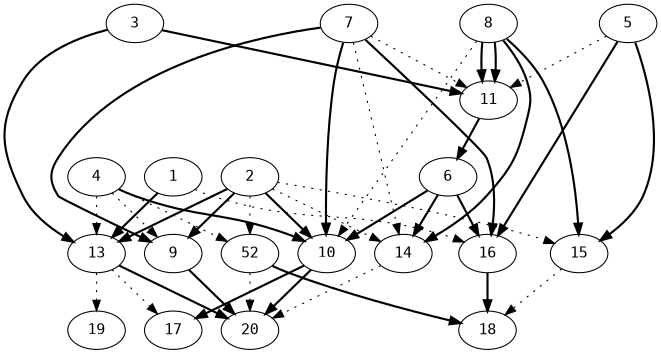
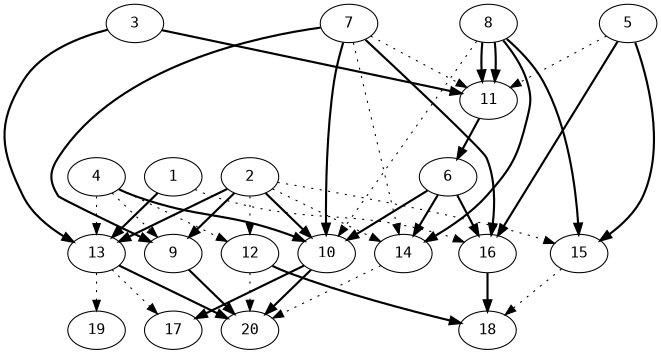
(250, 254) -> (250, 254)
